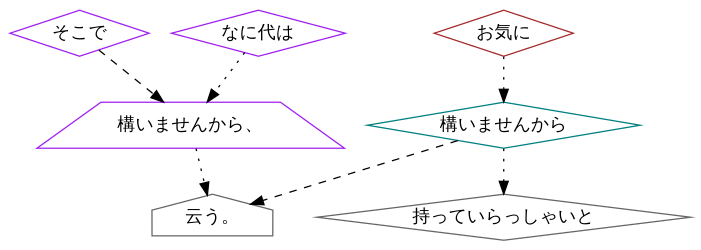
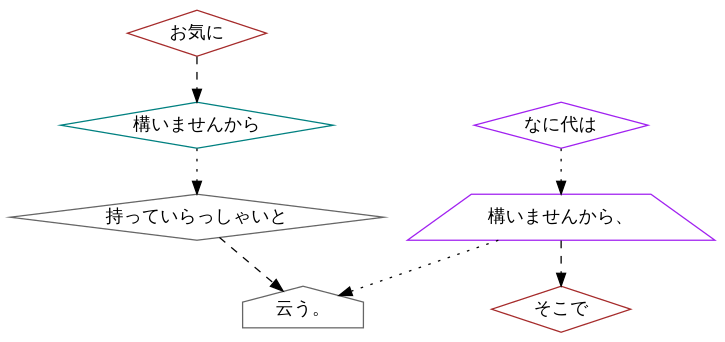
(80, 33) -> (561, 309)
(126, 72) -> (561, 257)
(504, 73) -> (197, 73)
(360, 171) -> (246, 260)
